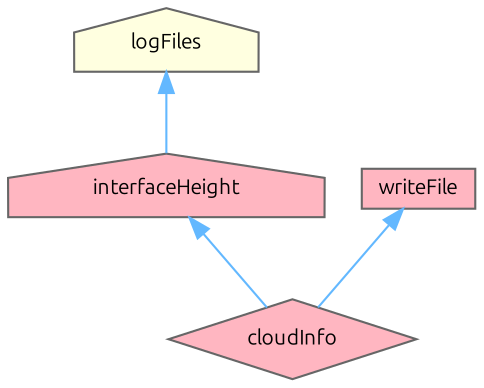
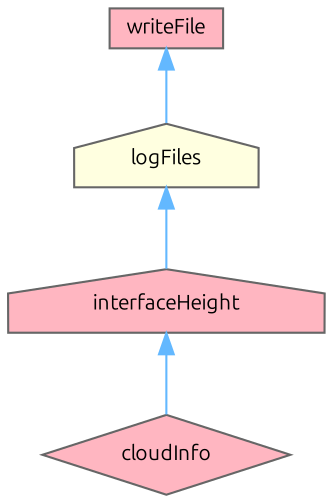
(354, 266) -> (166, 96)
